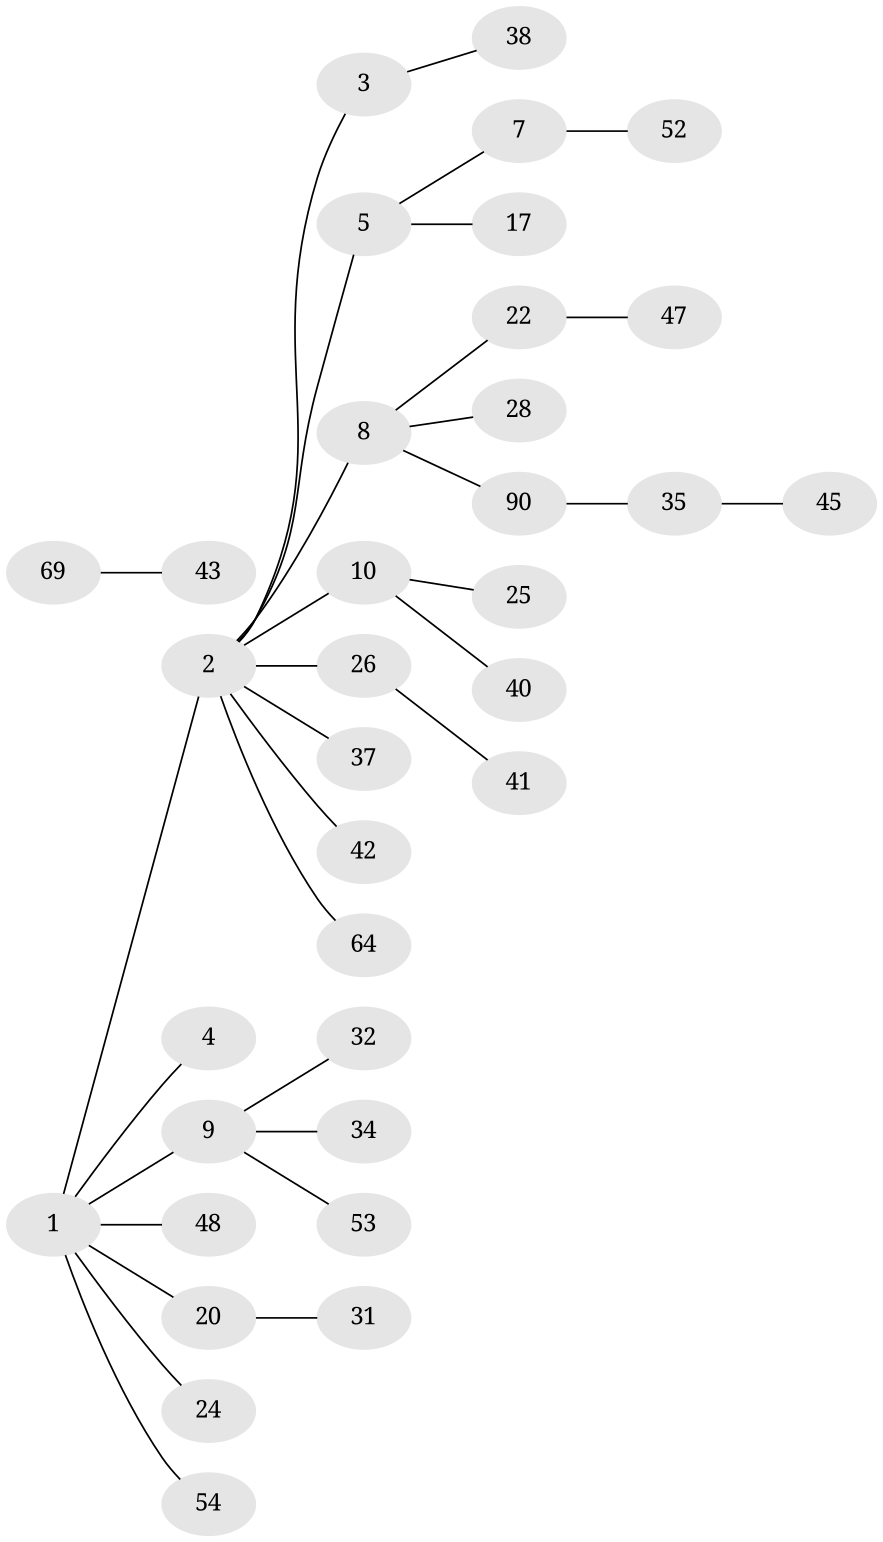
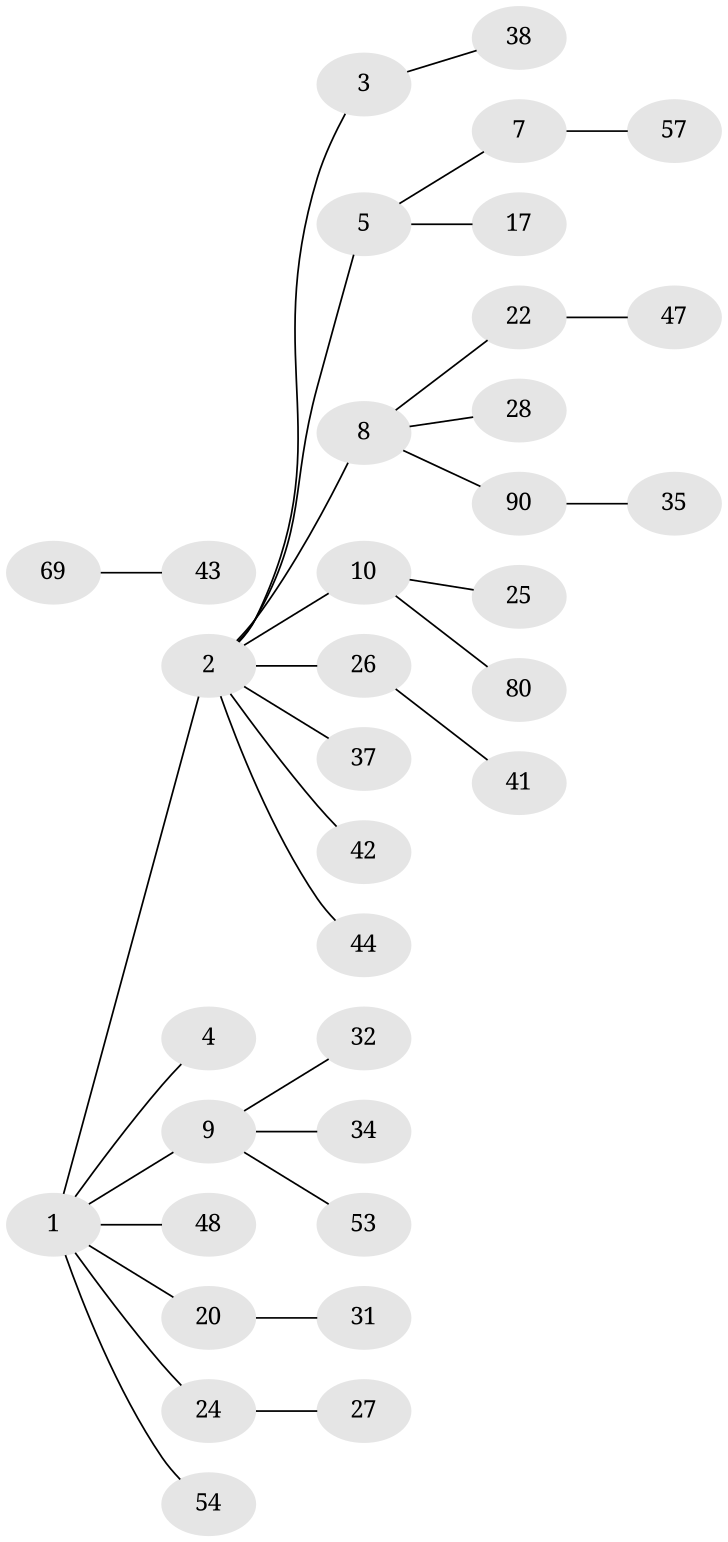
(674, 131) -> (674, 131)
(830, 504) -> none
(519, 690) -> (519, 690)
(364, 945) -> (364, 945)
none -> (364, 1411)
